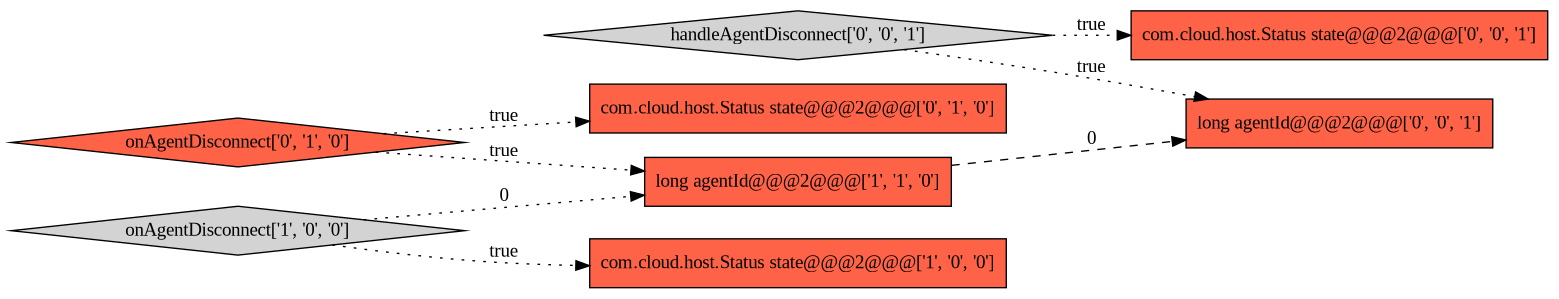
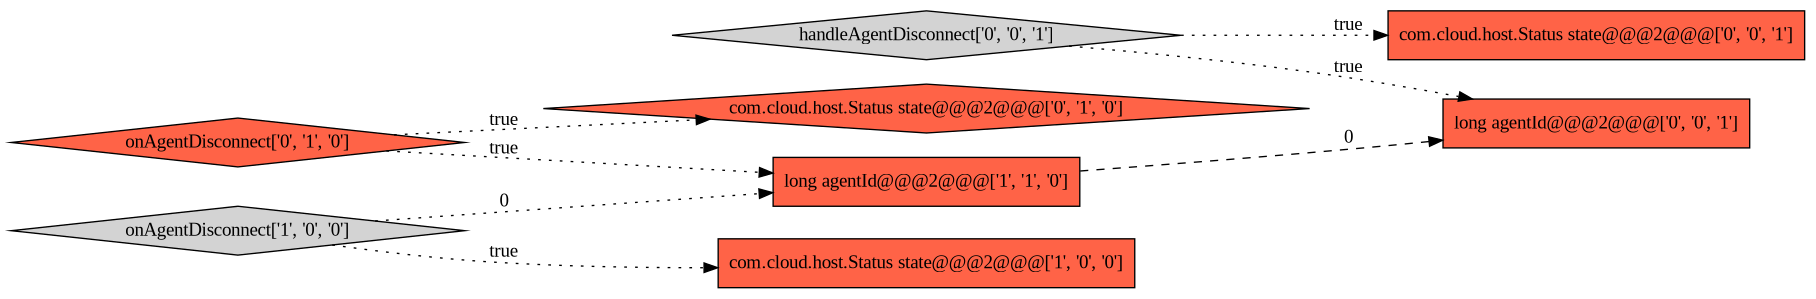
(798, 109) -> (926, 109)
